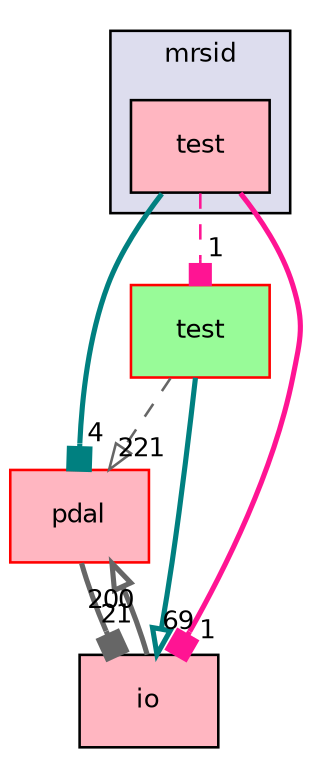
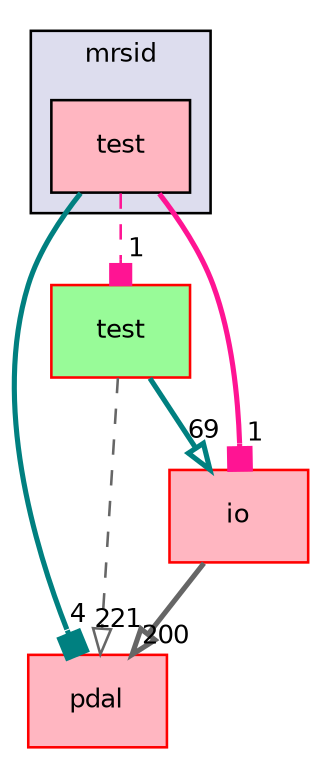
(93, 597) -> none
(149, 701) -> (239, 516)
